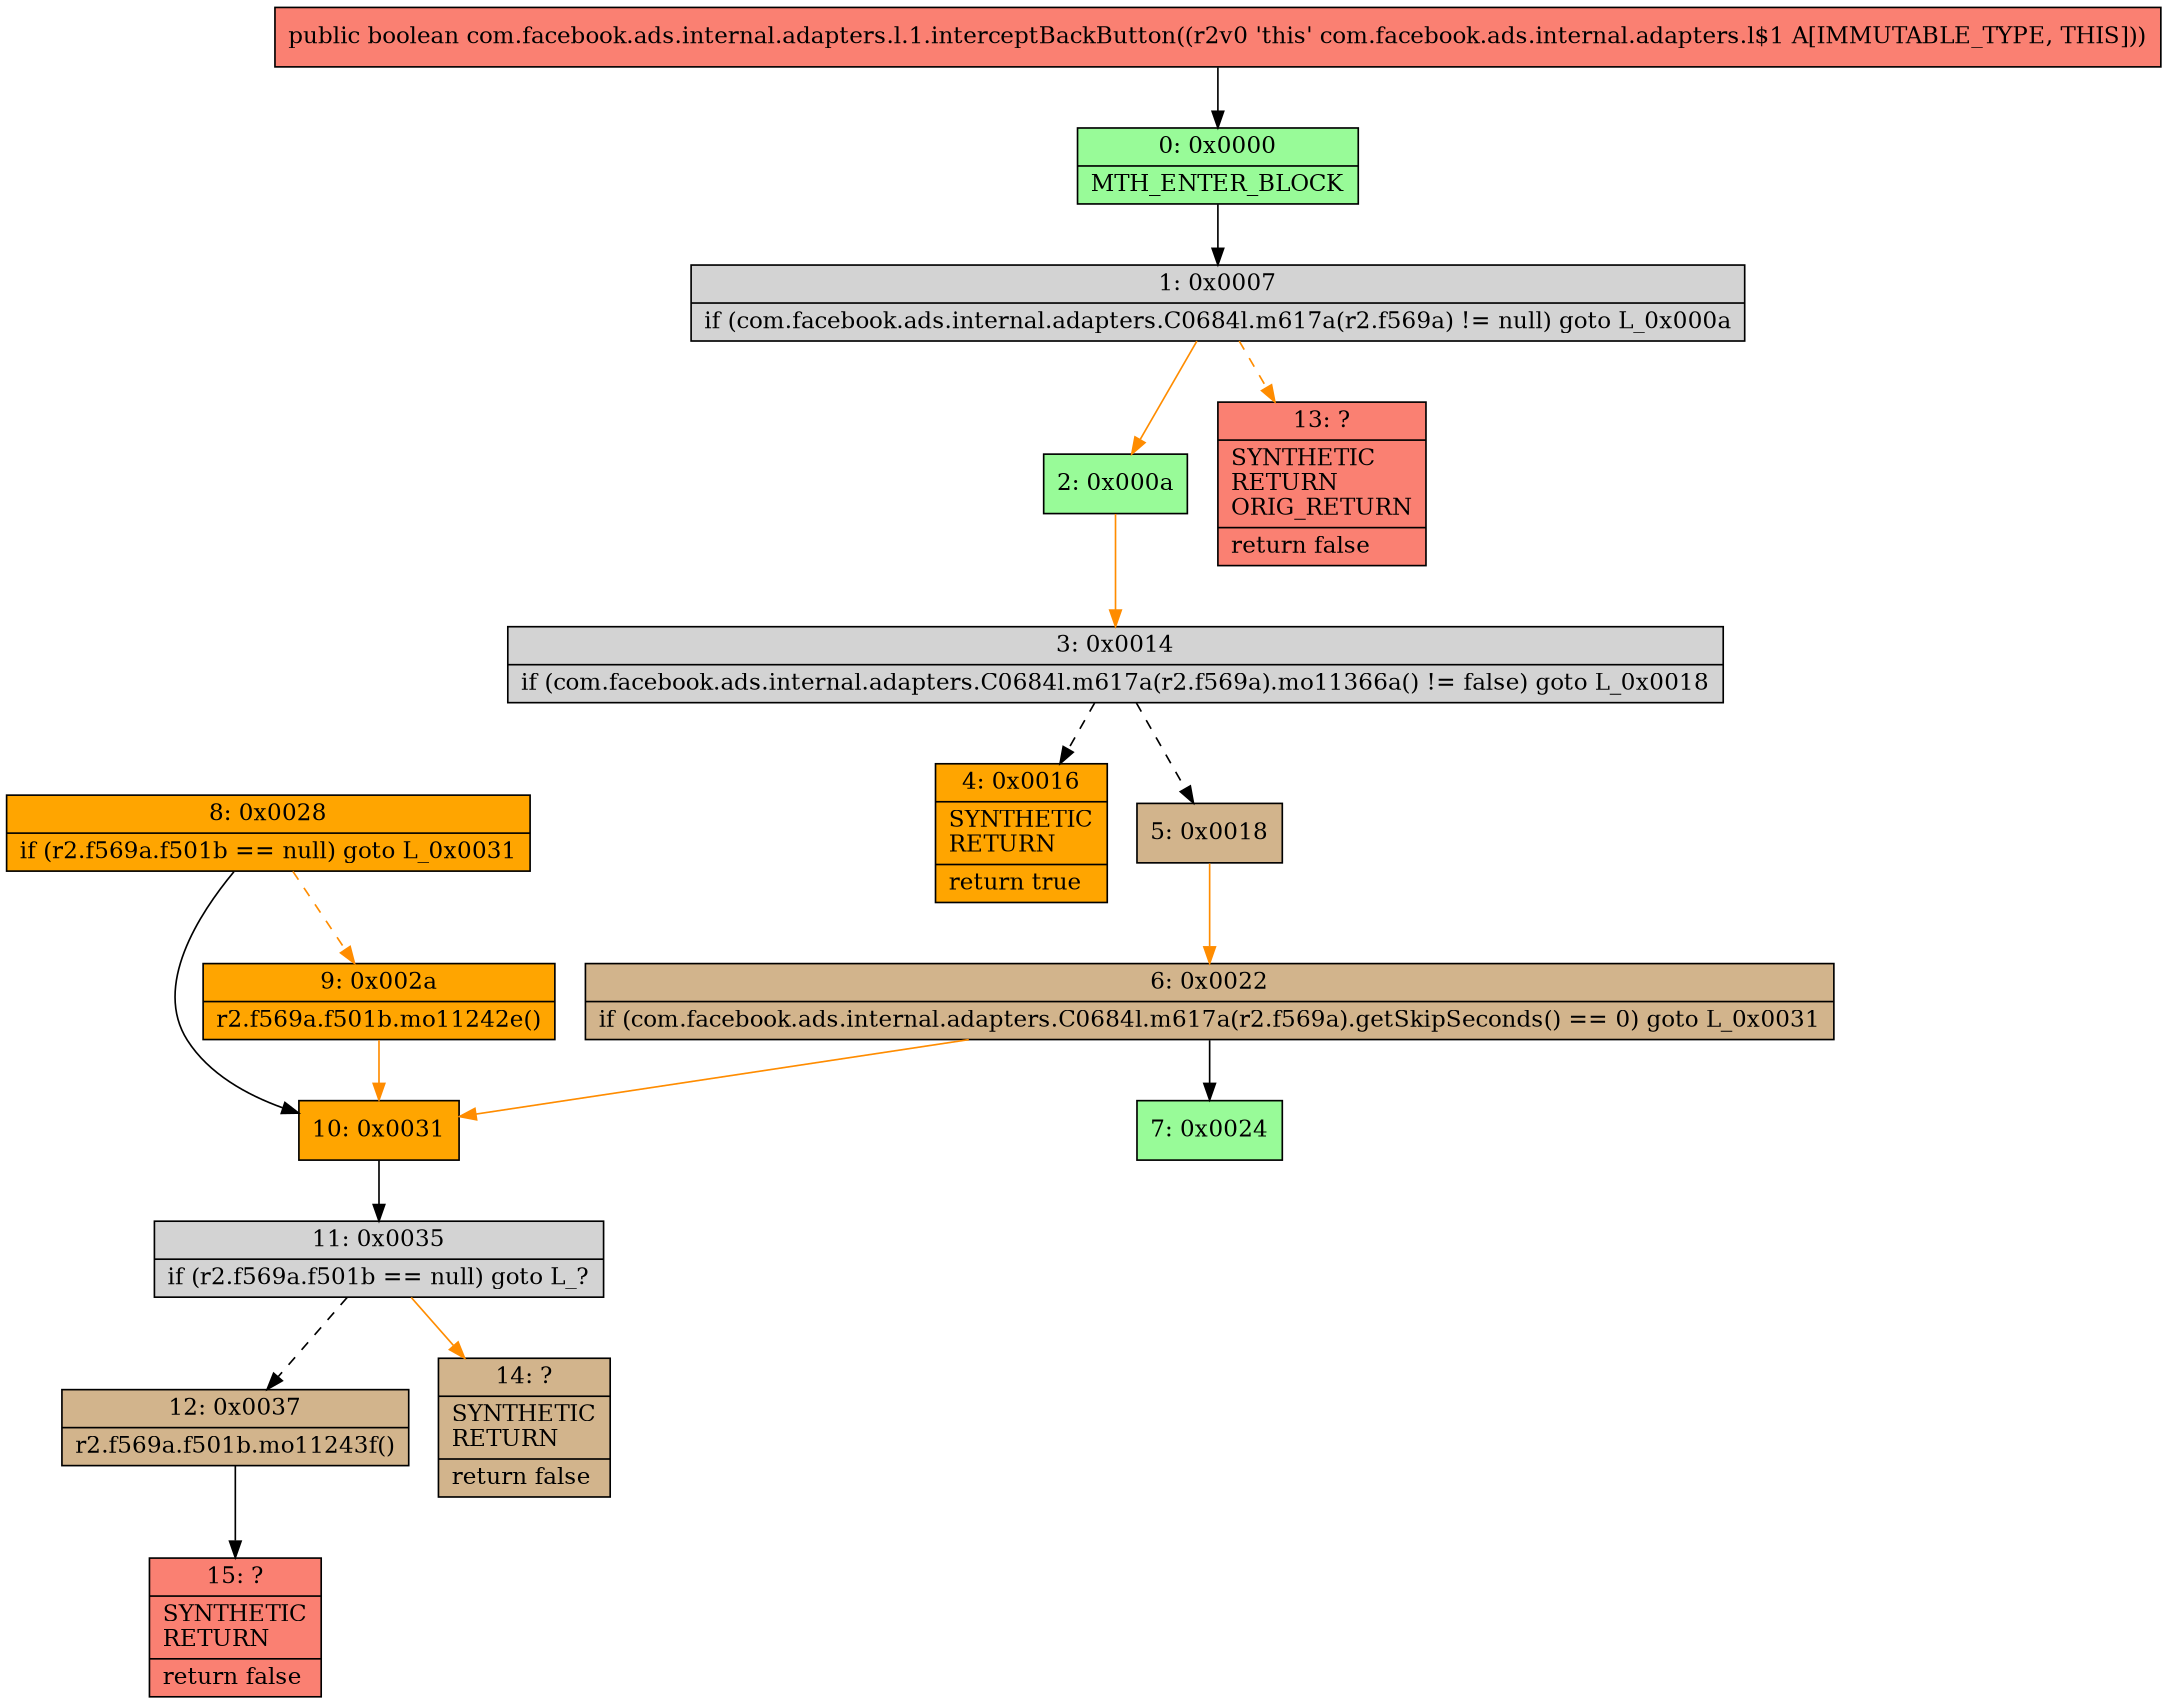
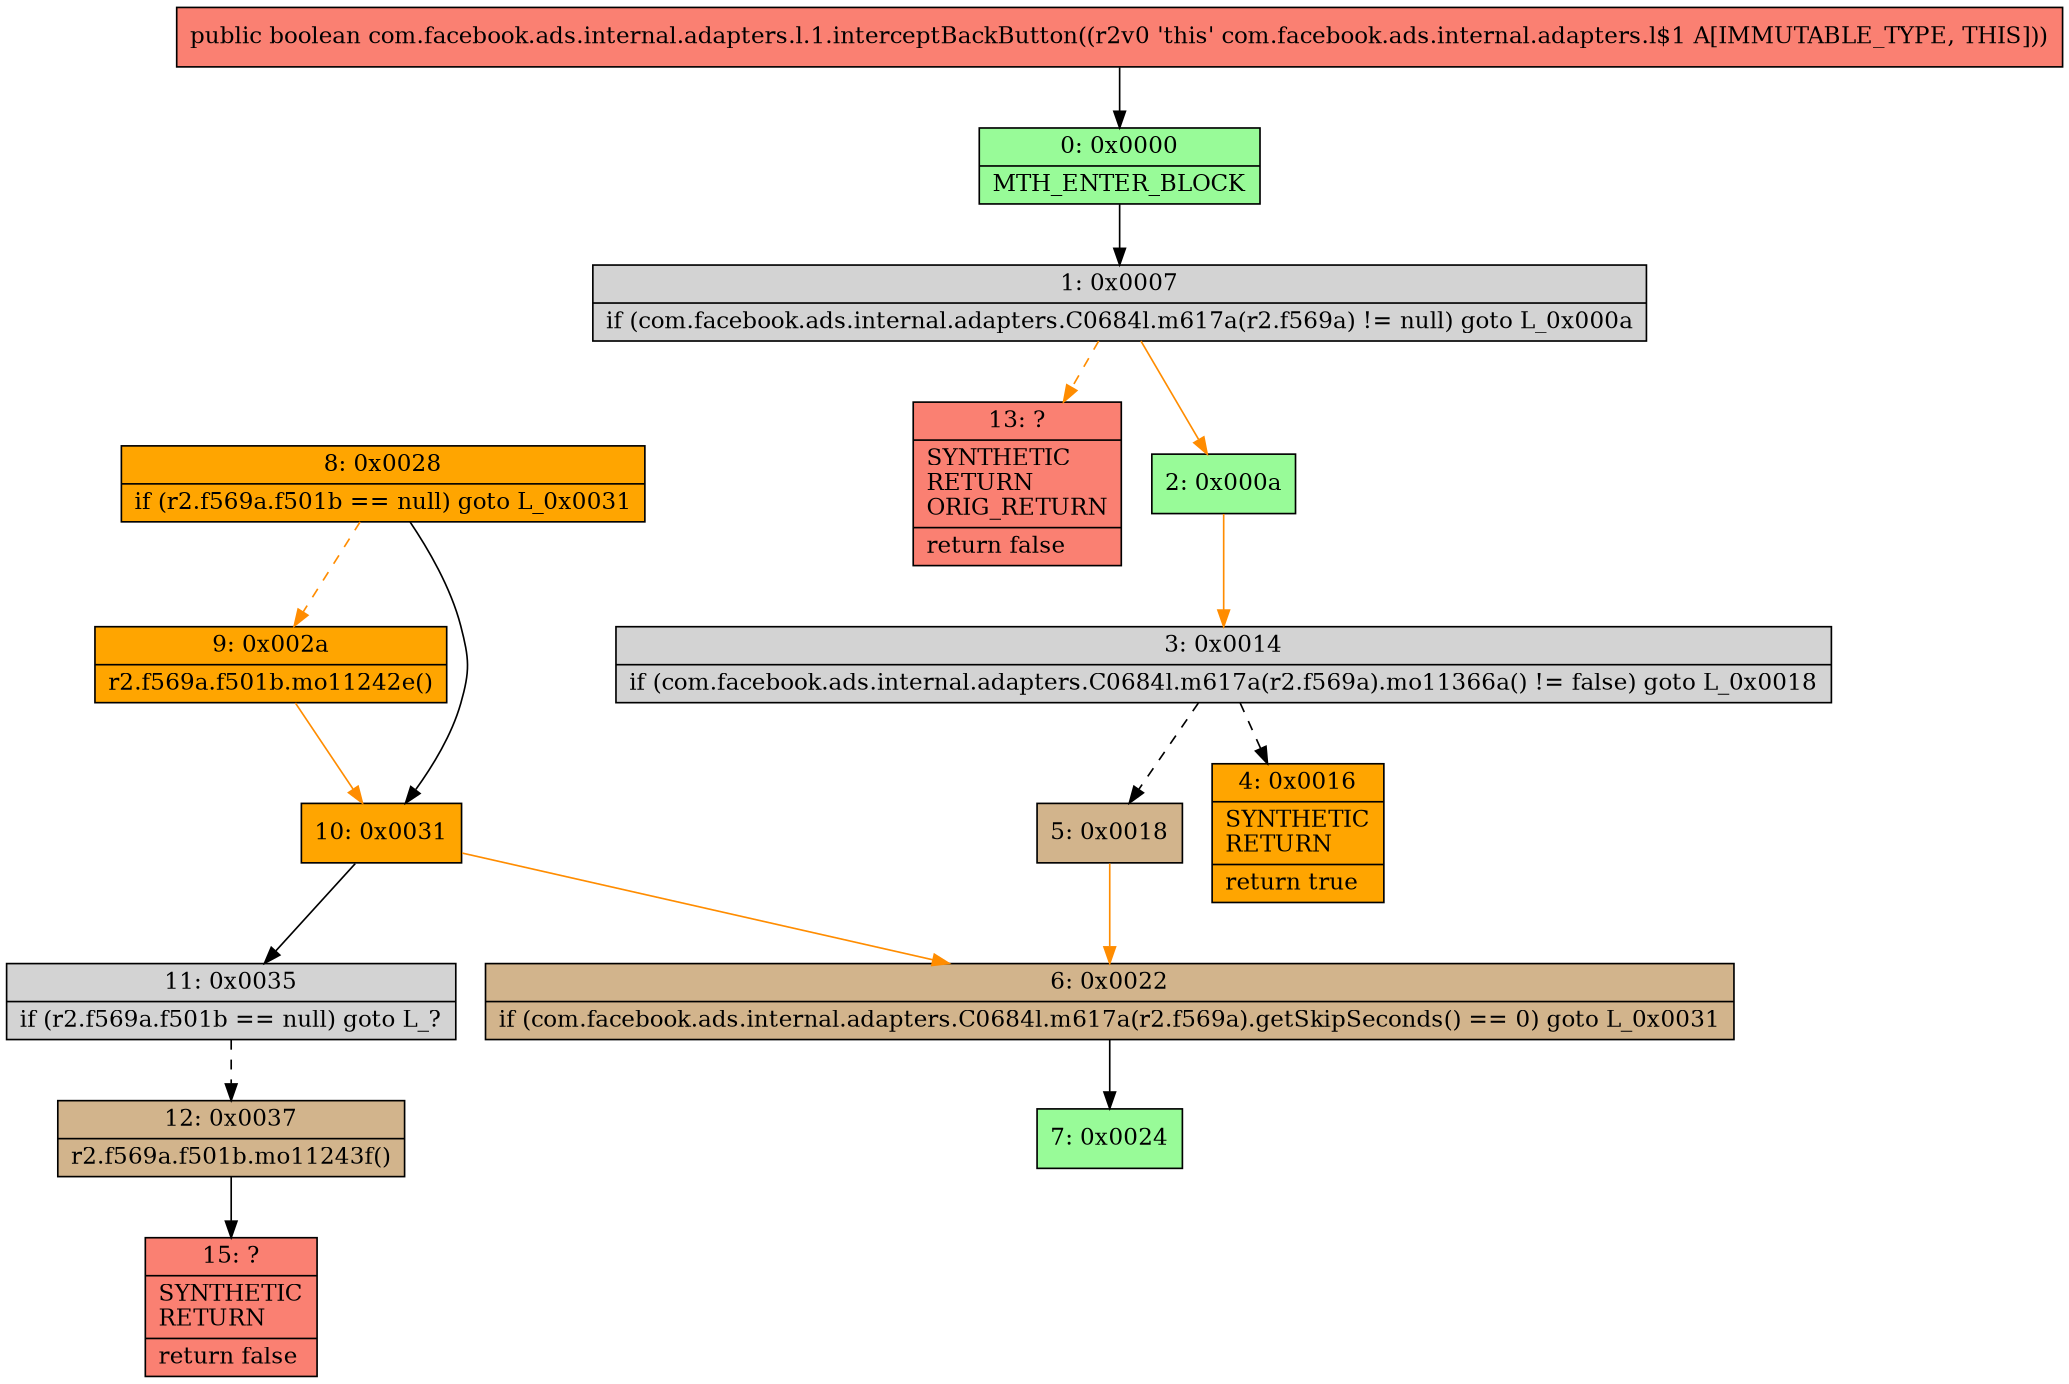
(722, 1077) -> (698, 906)
(524, 1428) -> none
